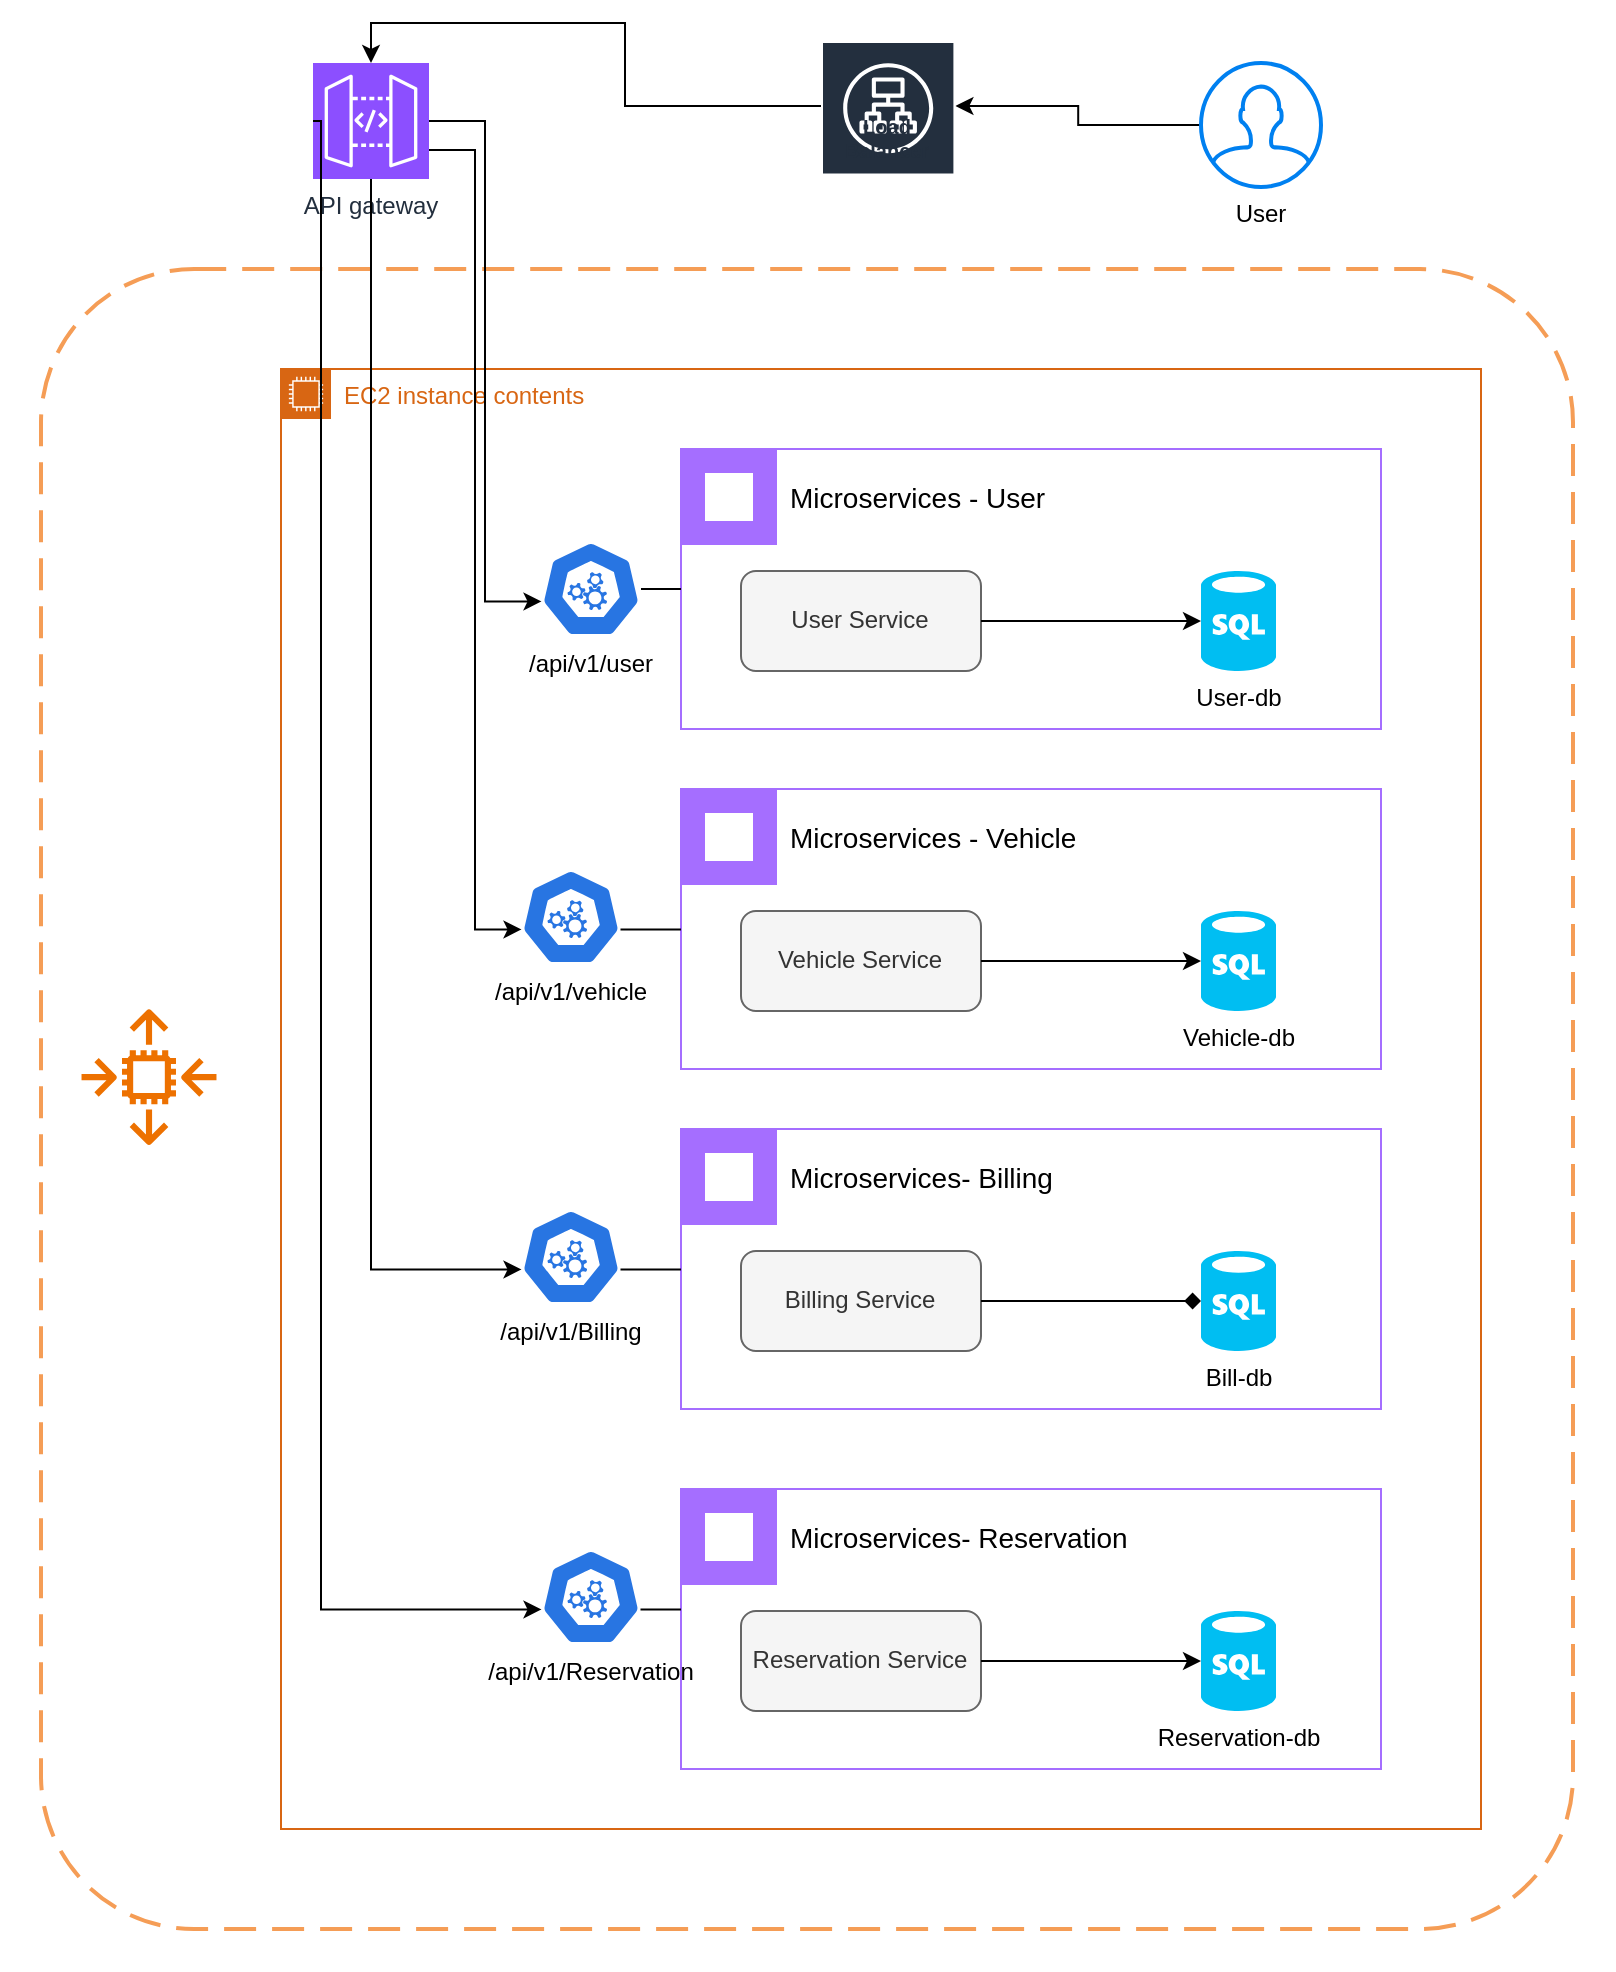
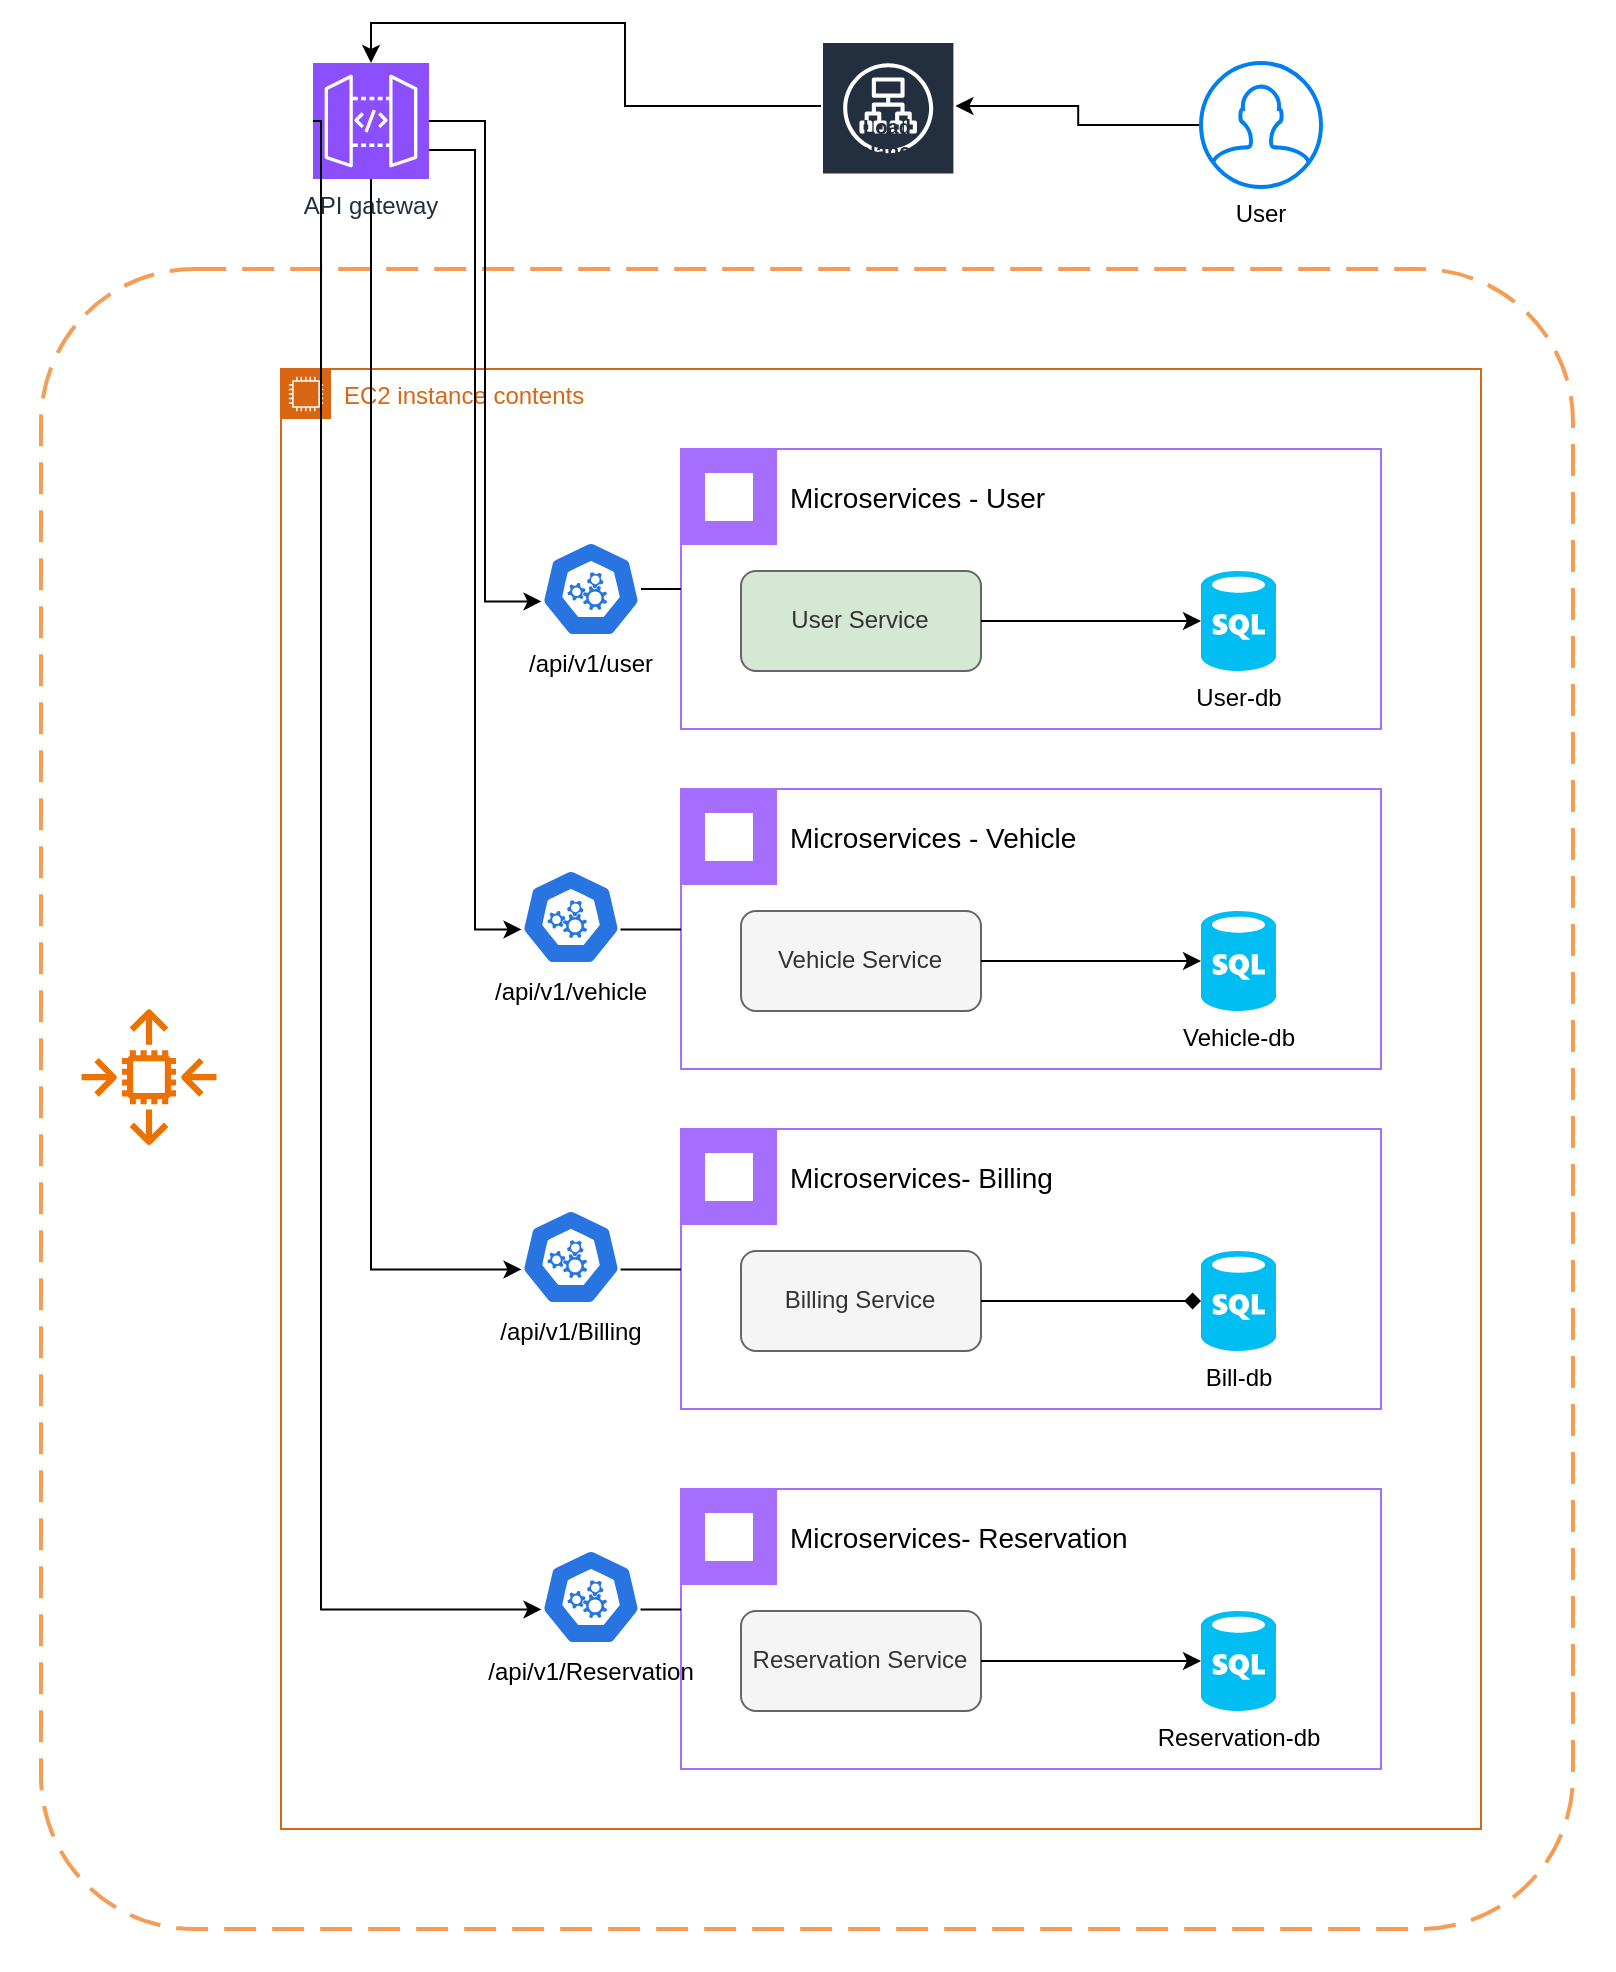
(861, 621) -> (861, 621)
